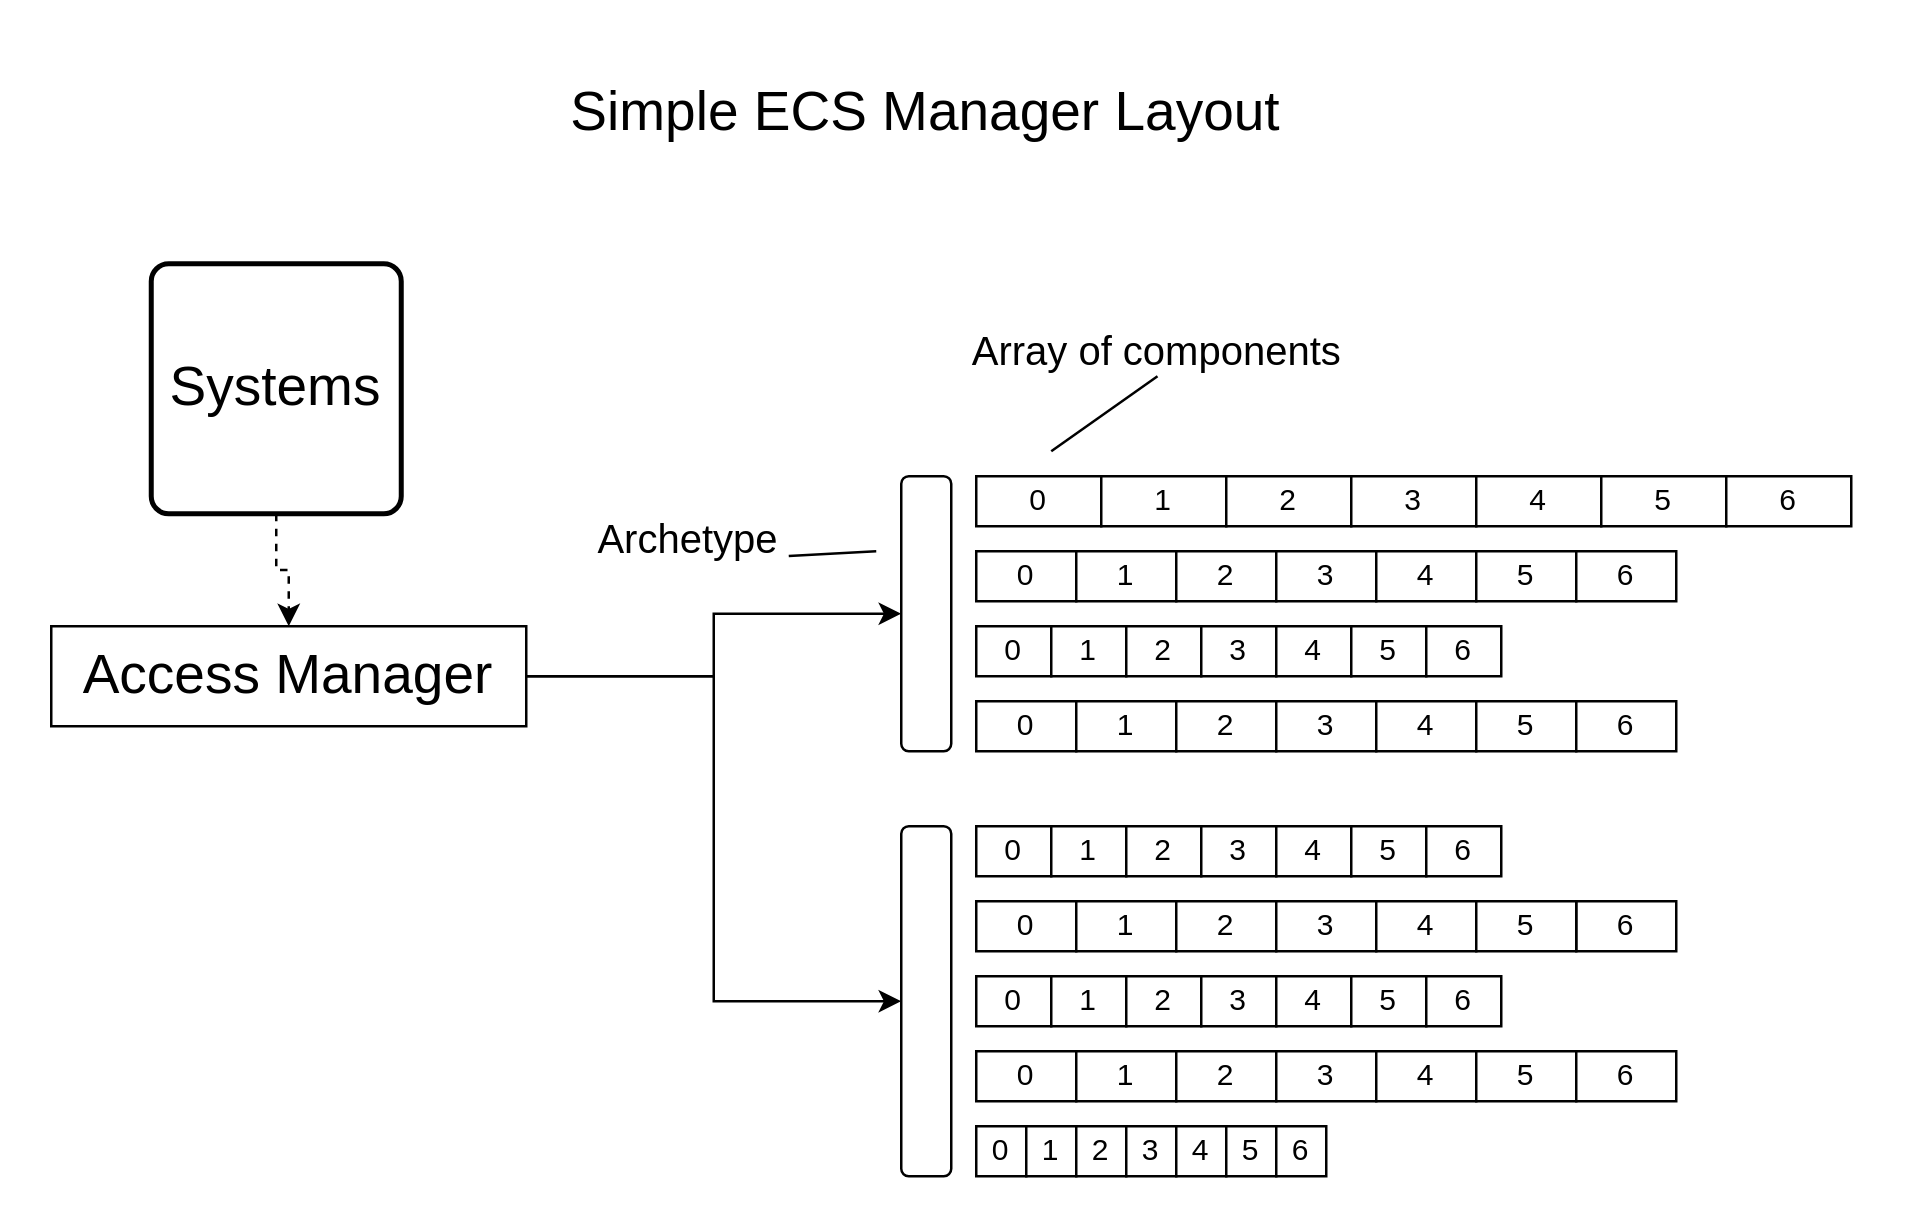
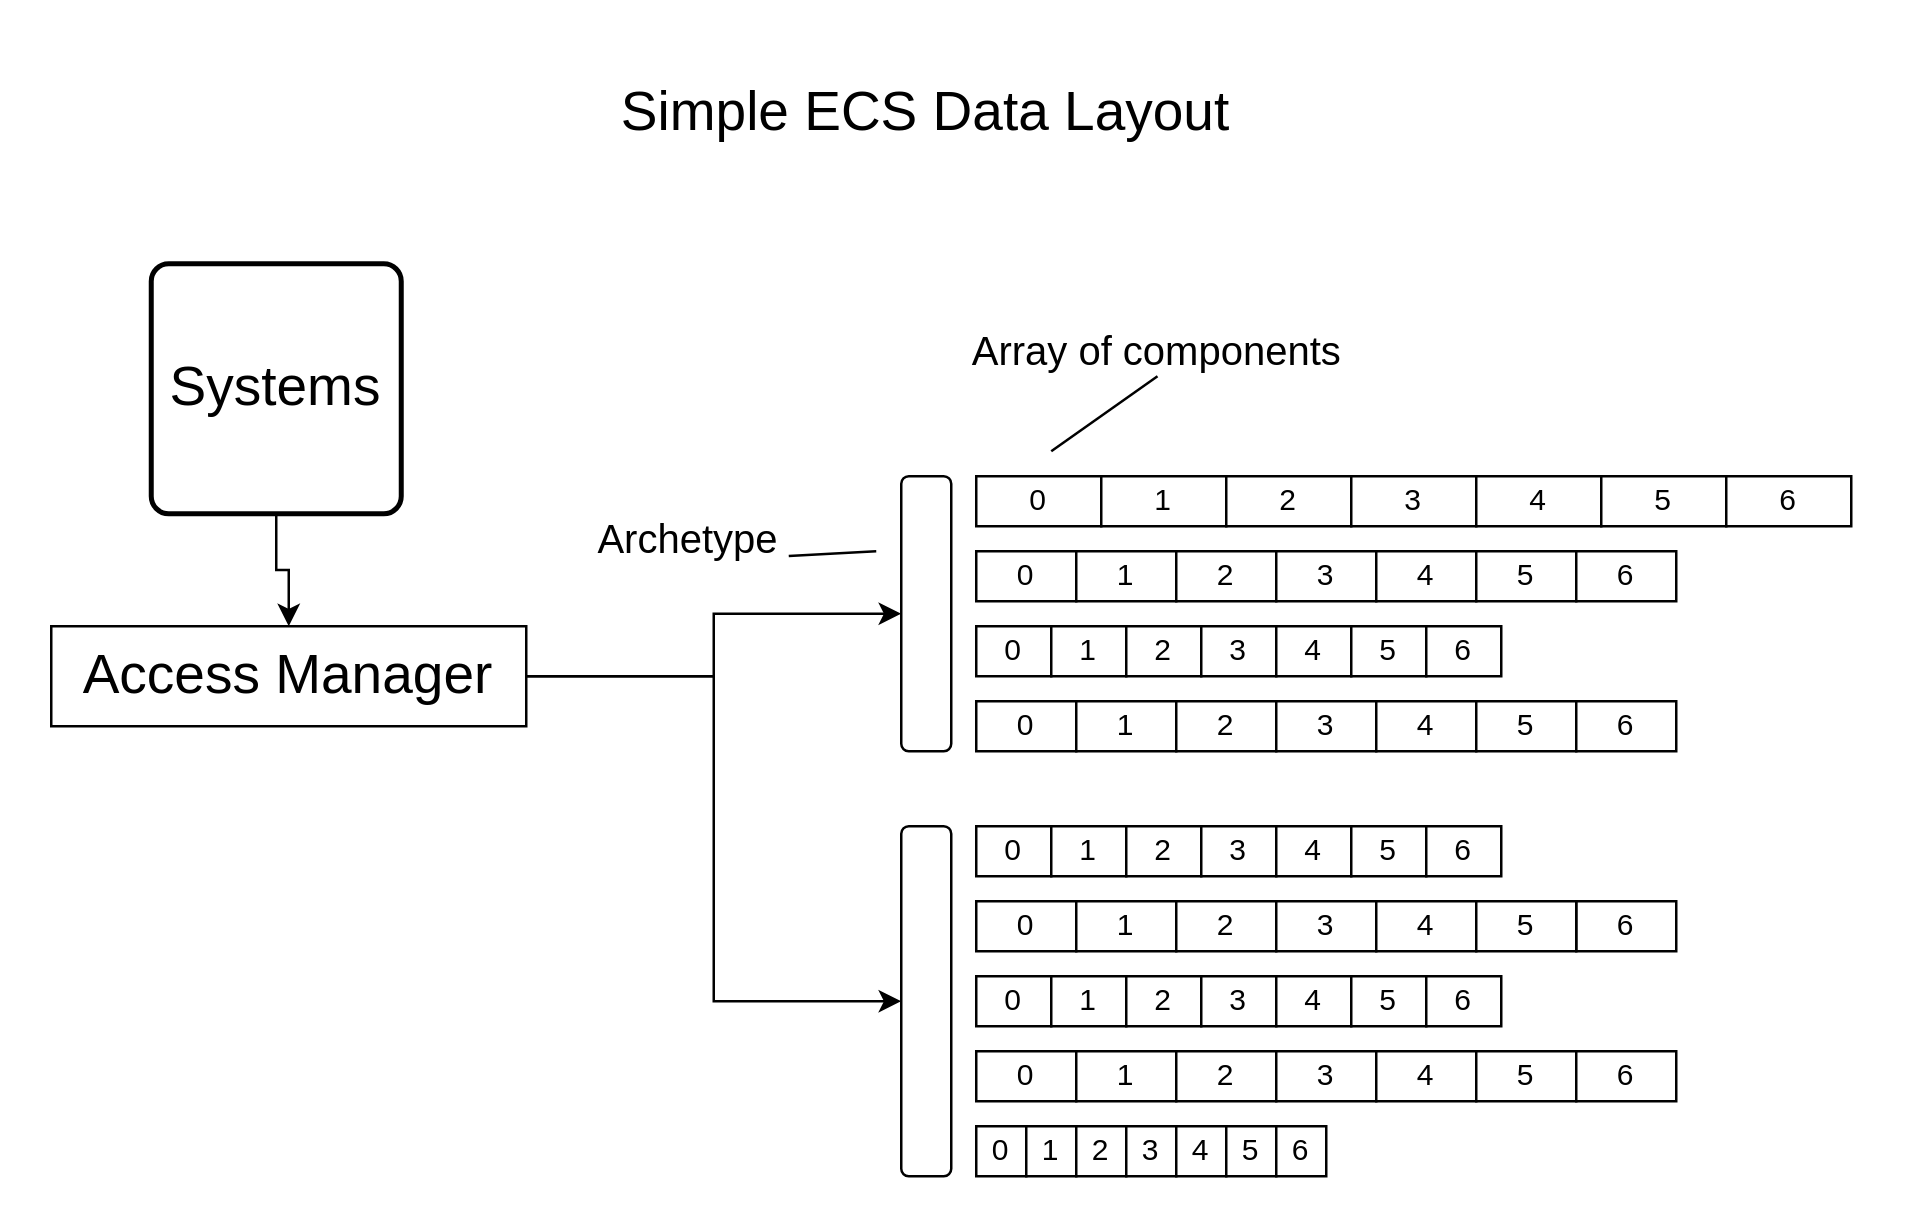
(926, 114) -> (926, 114)
(276, 569) -> (276, 569)
